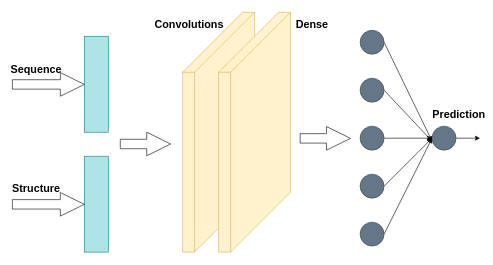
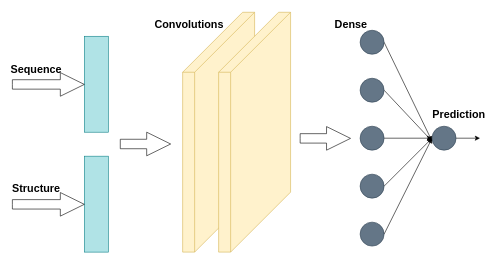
(312, 24) -> (351, 24)
